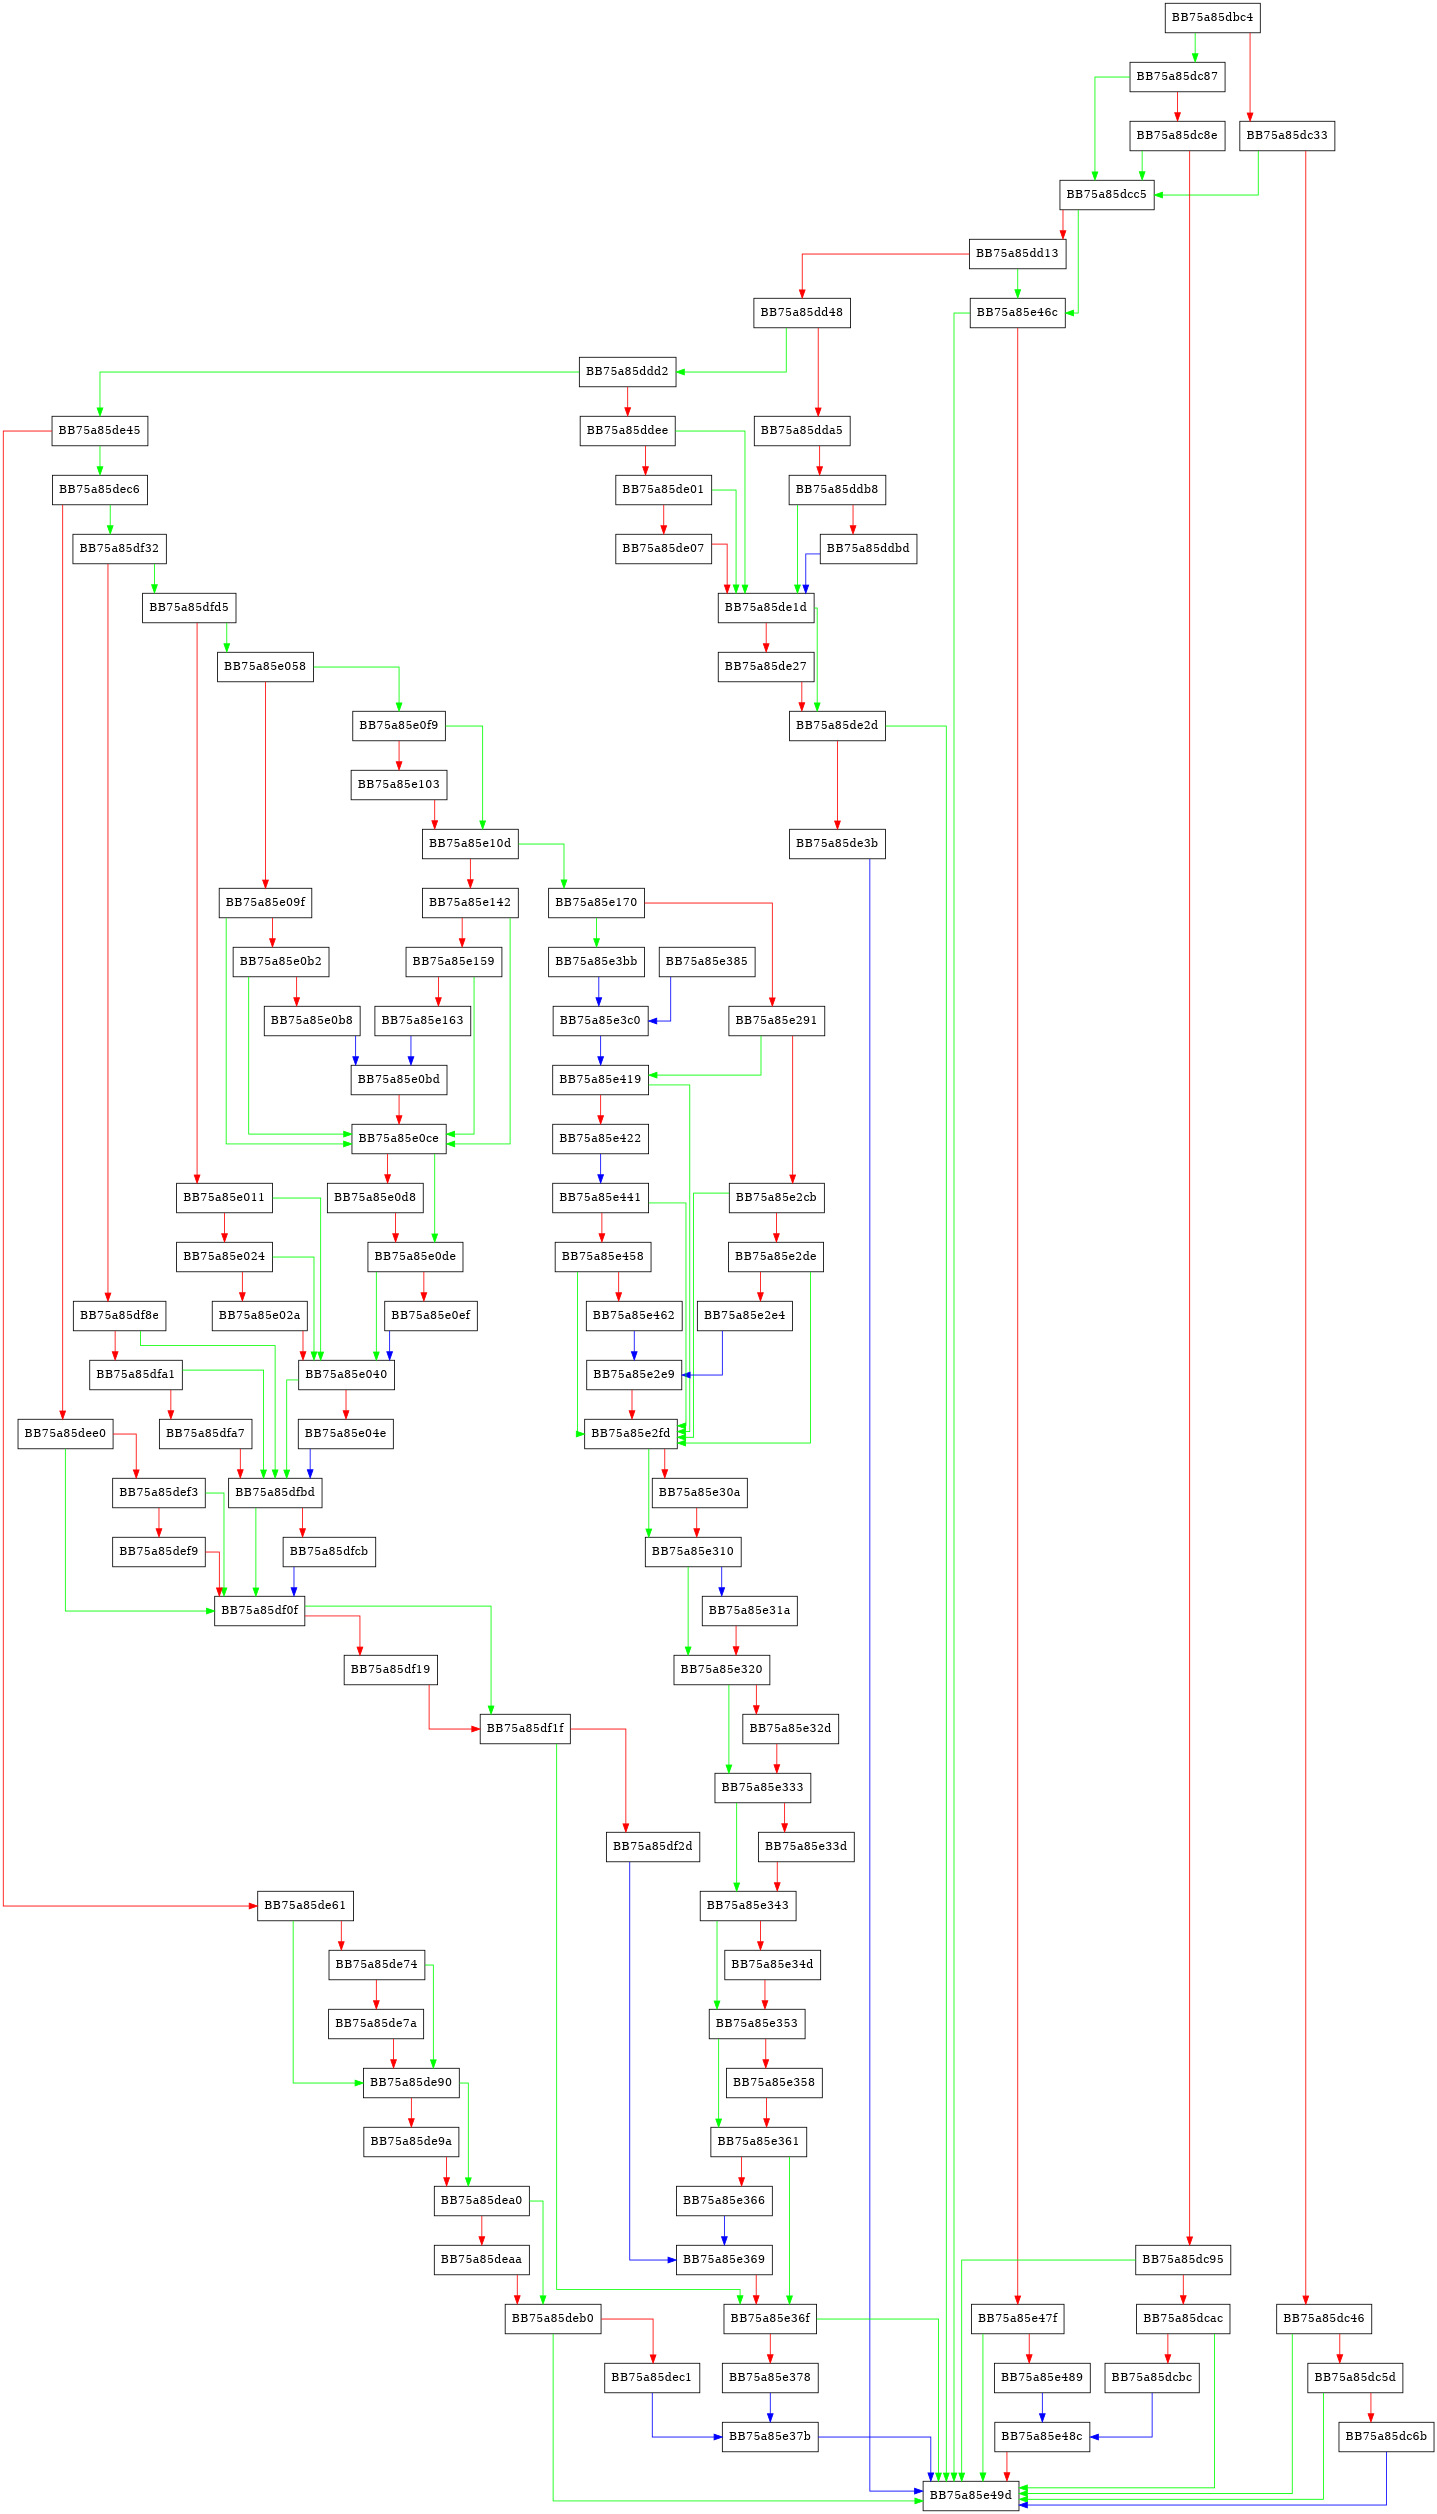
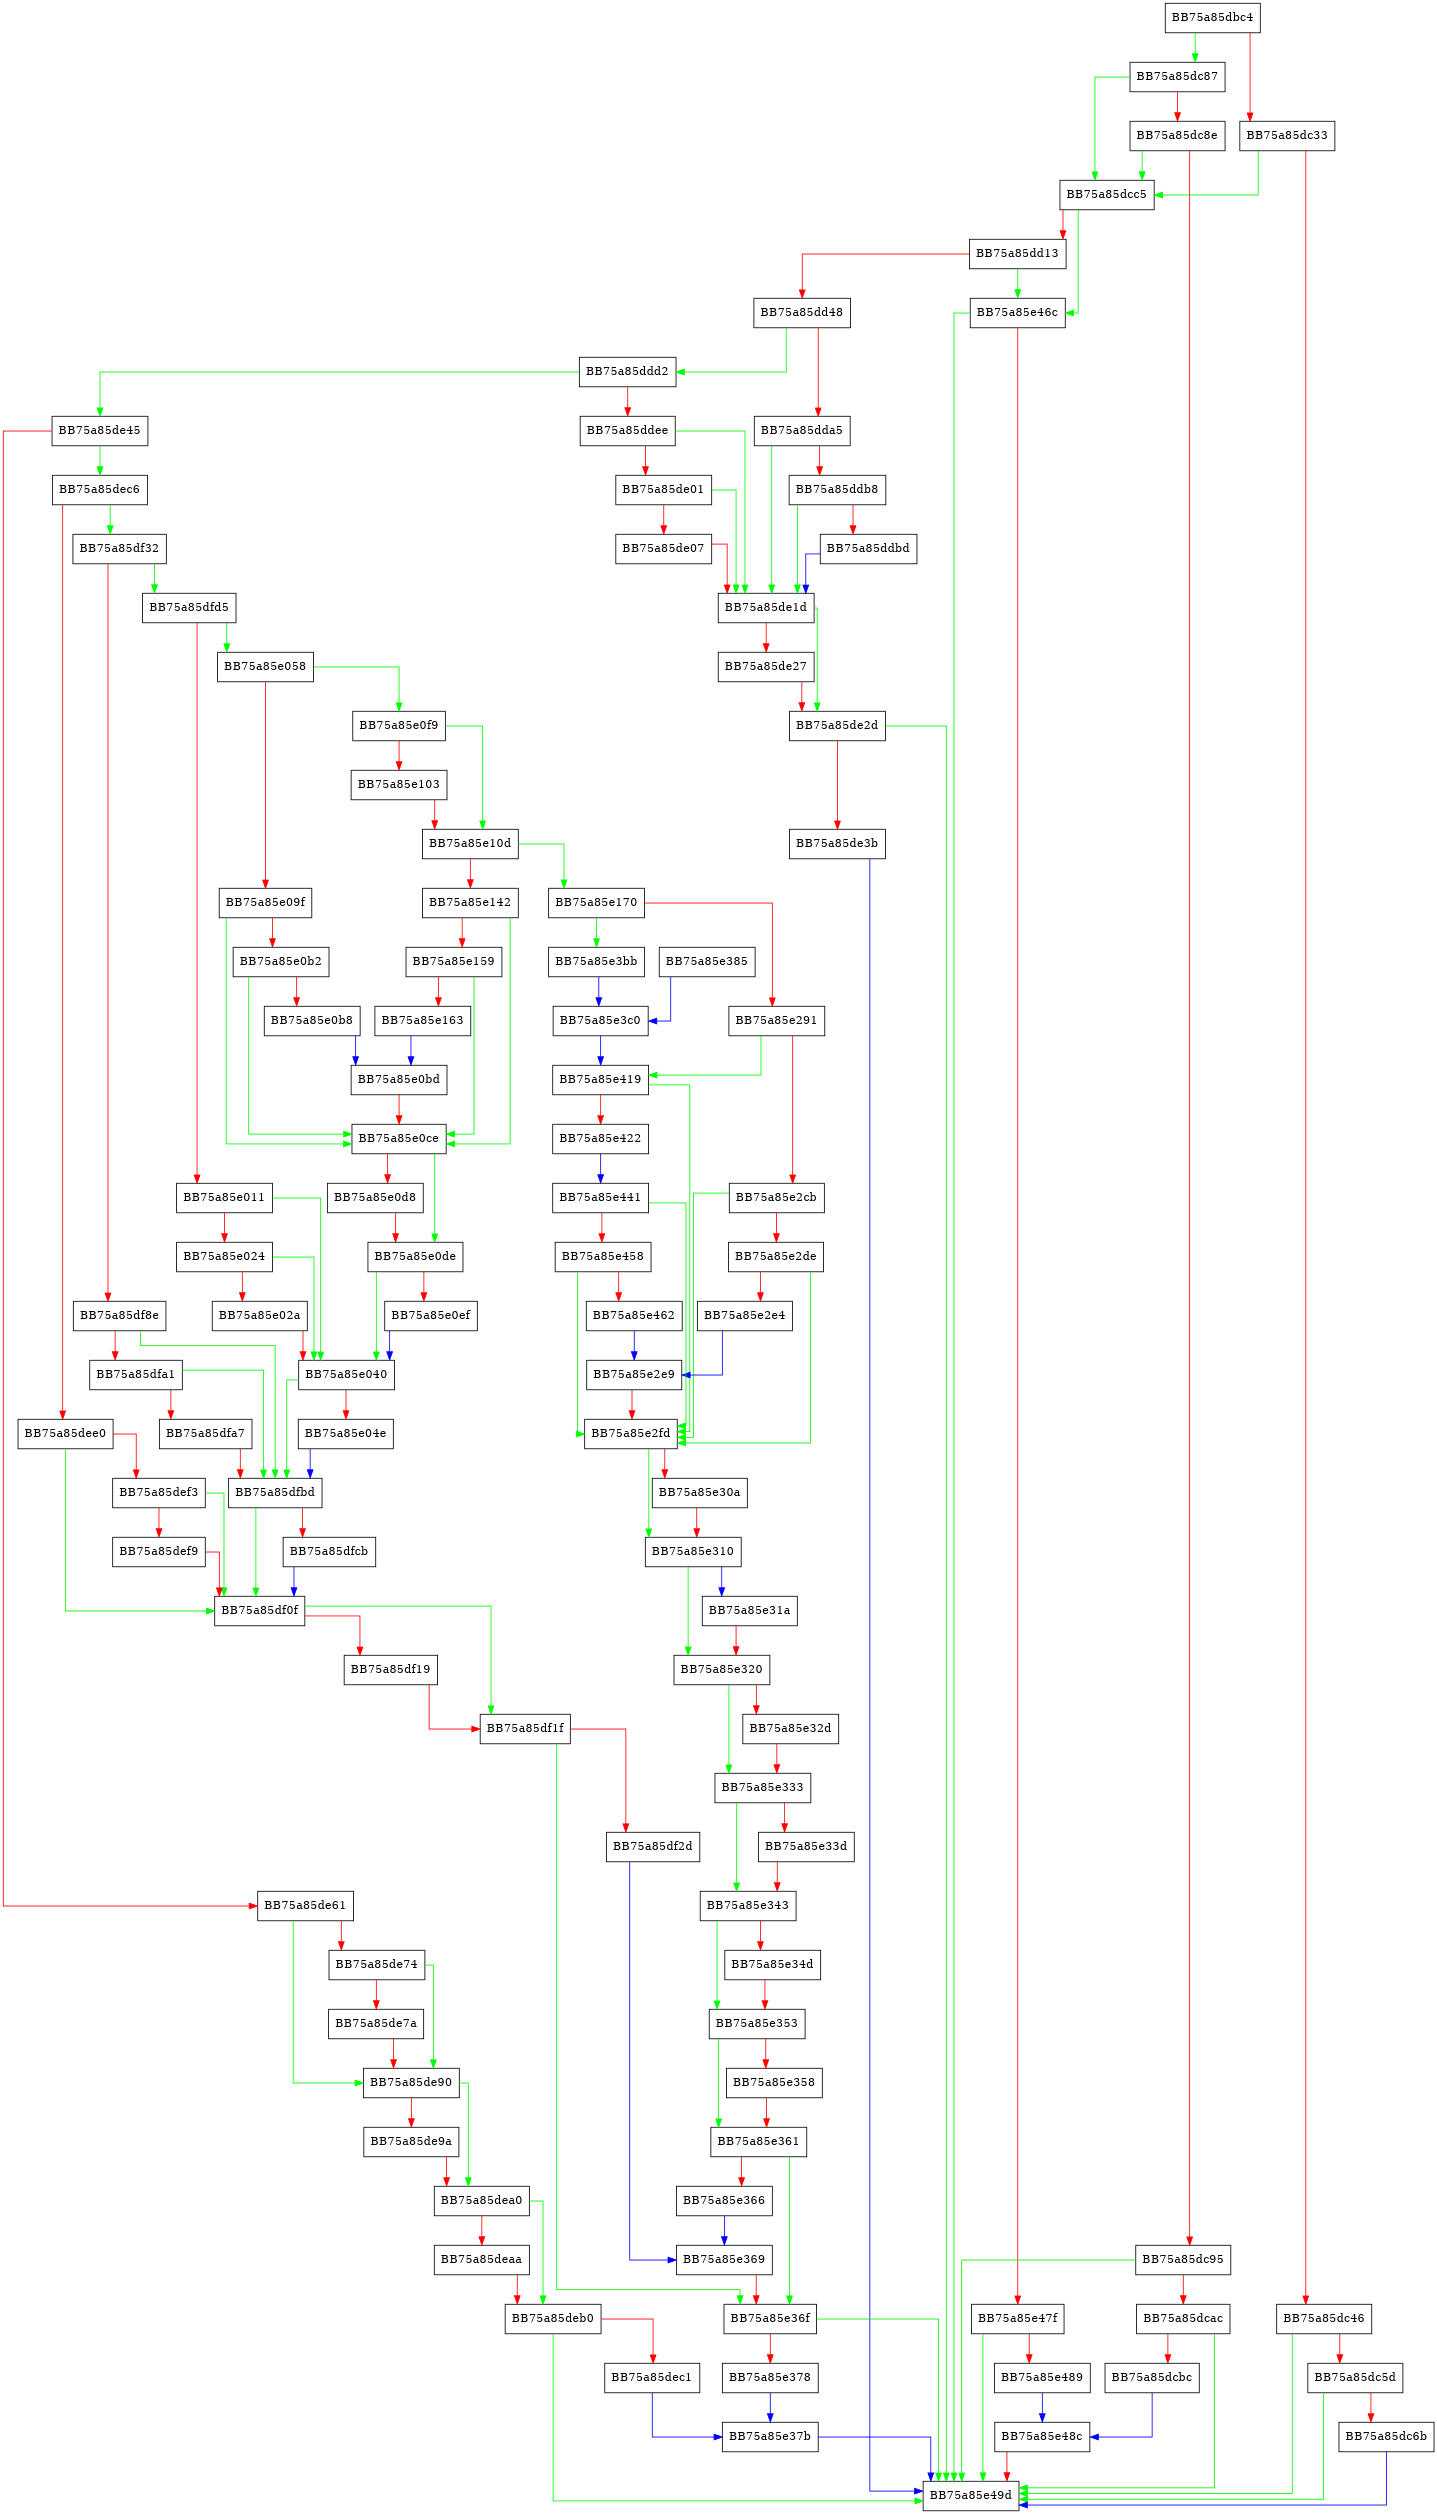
none -> (772, 515)
